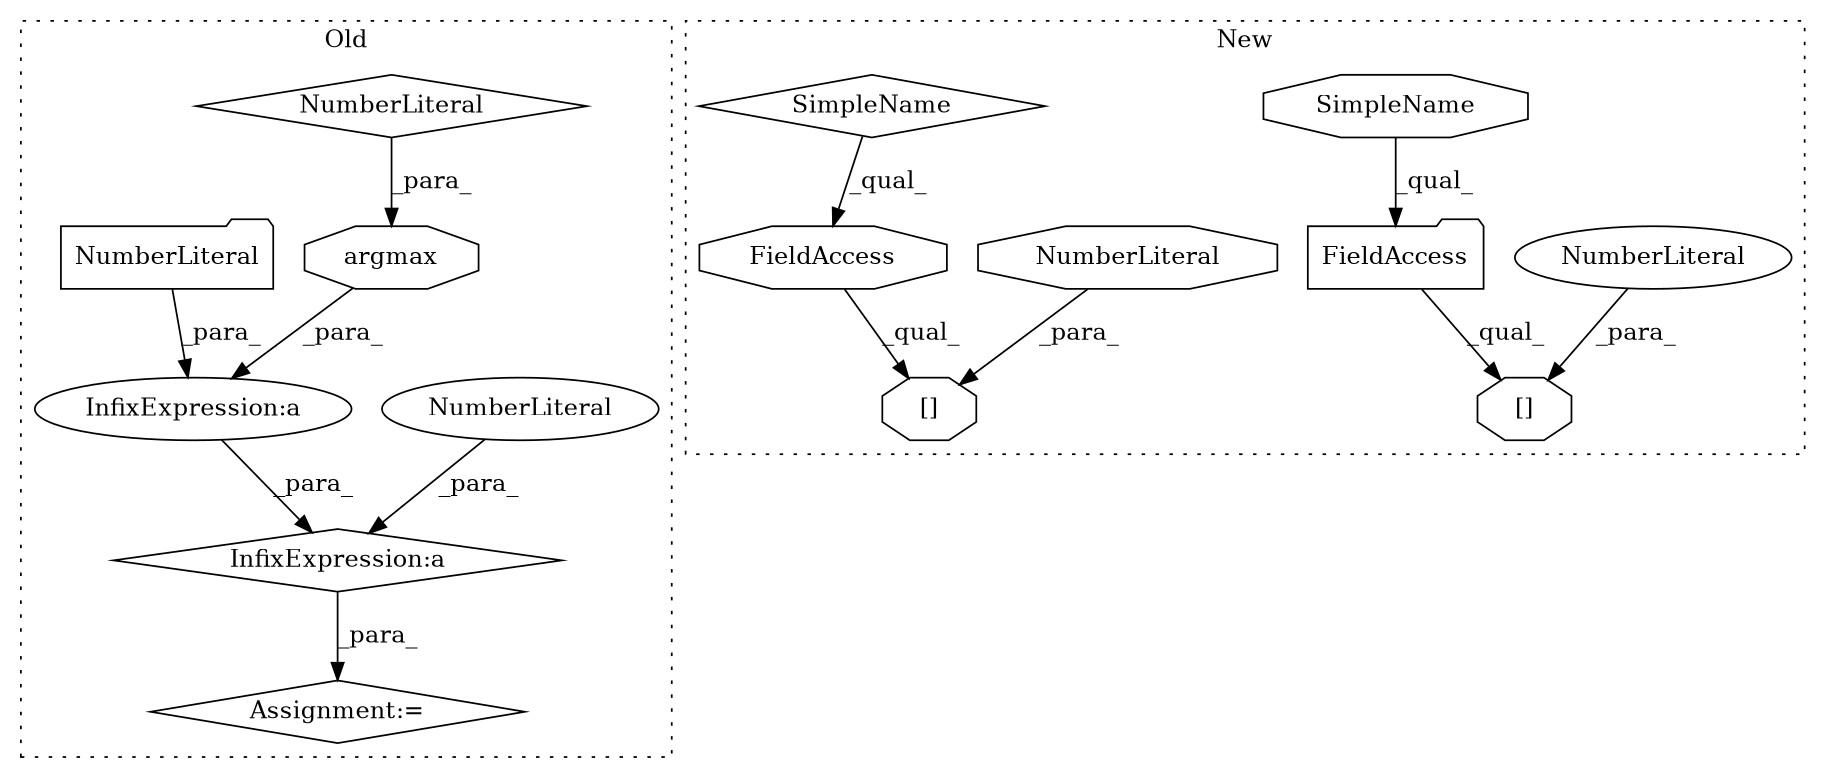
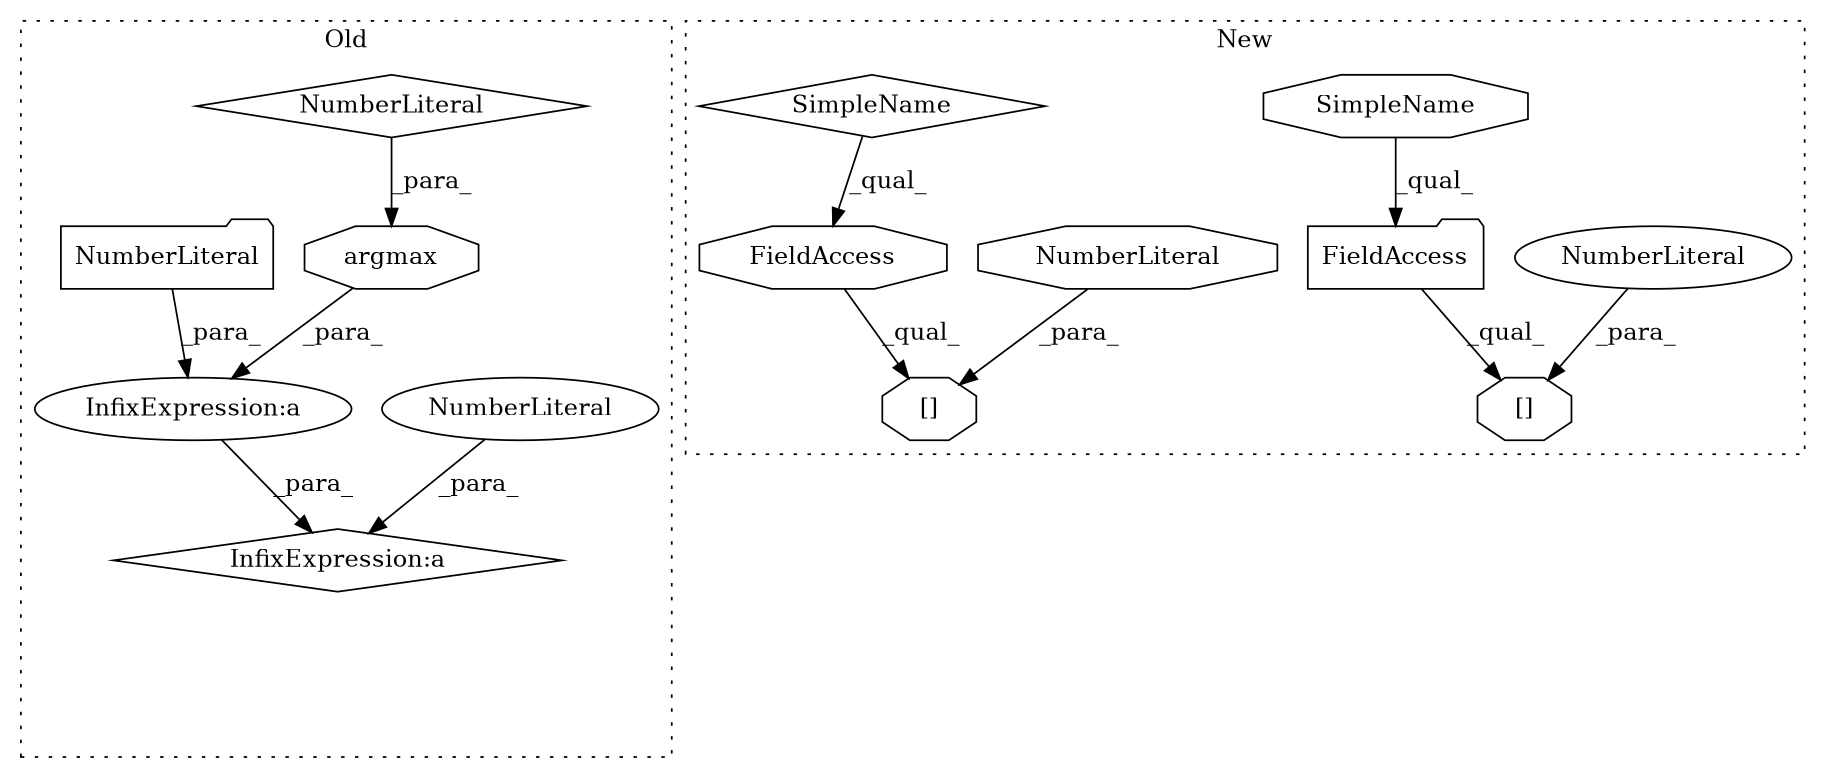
(338, 712) -> none
